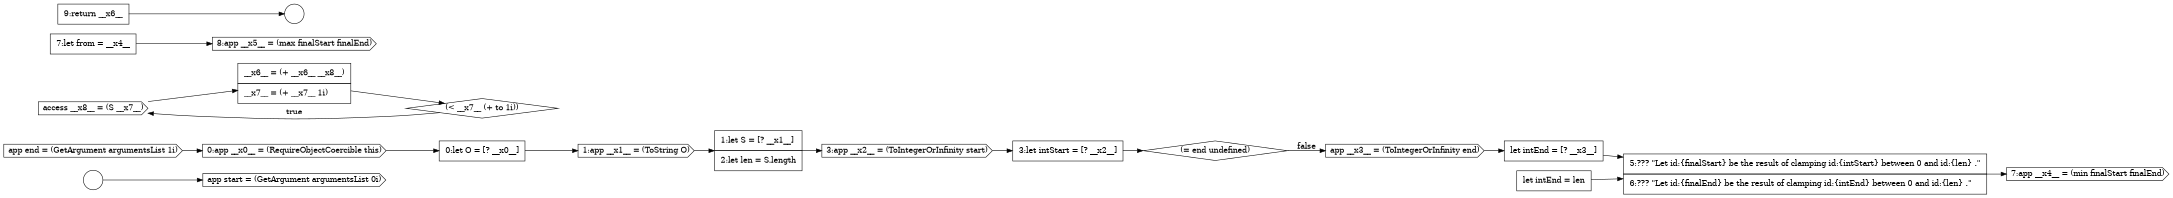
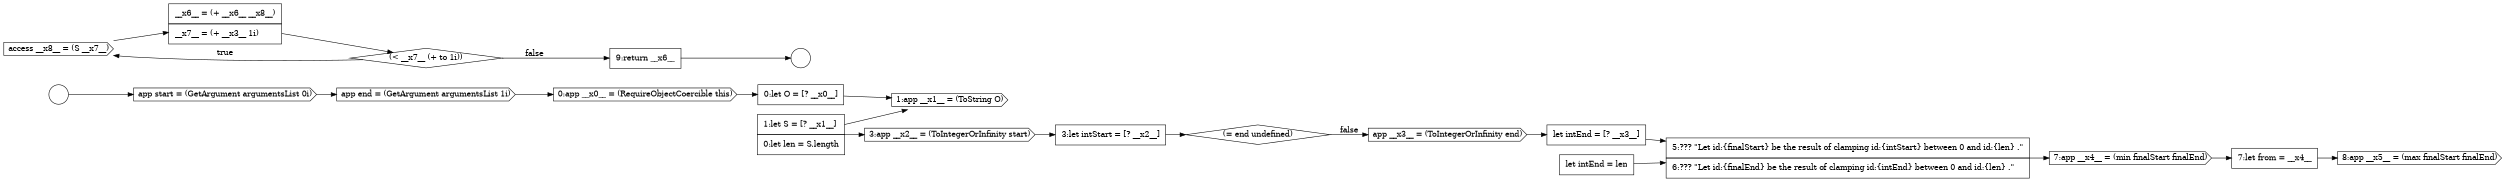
none -> (553, 58)
(286, 93) -> (217, 34)
none -> (324, 94)
(702, 151) -> (873, 118)
none -> (2219, 158)
(758, 160) -> (801, 144)
